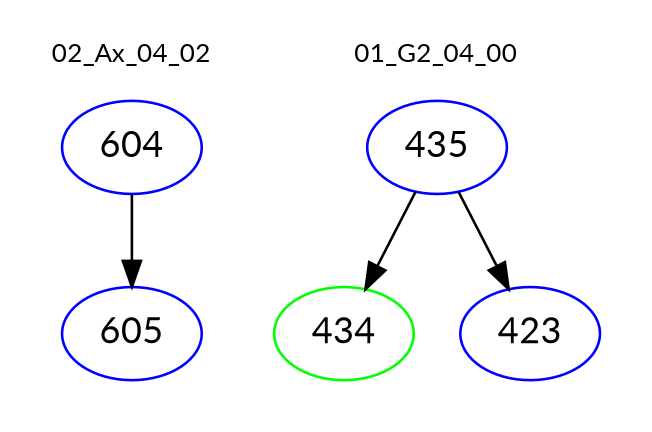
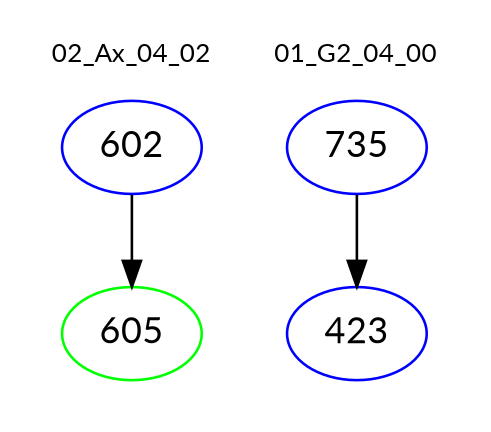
(132, 147) -> (132, 147)
(437, 147) -> (357, 147)
(132, 334) -> (132, 334)
(344, 334) -> none
